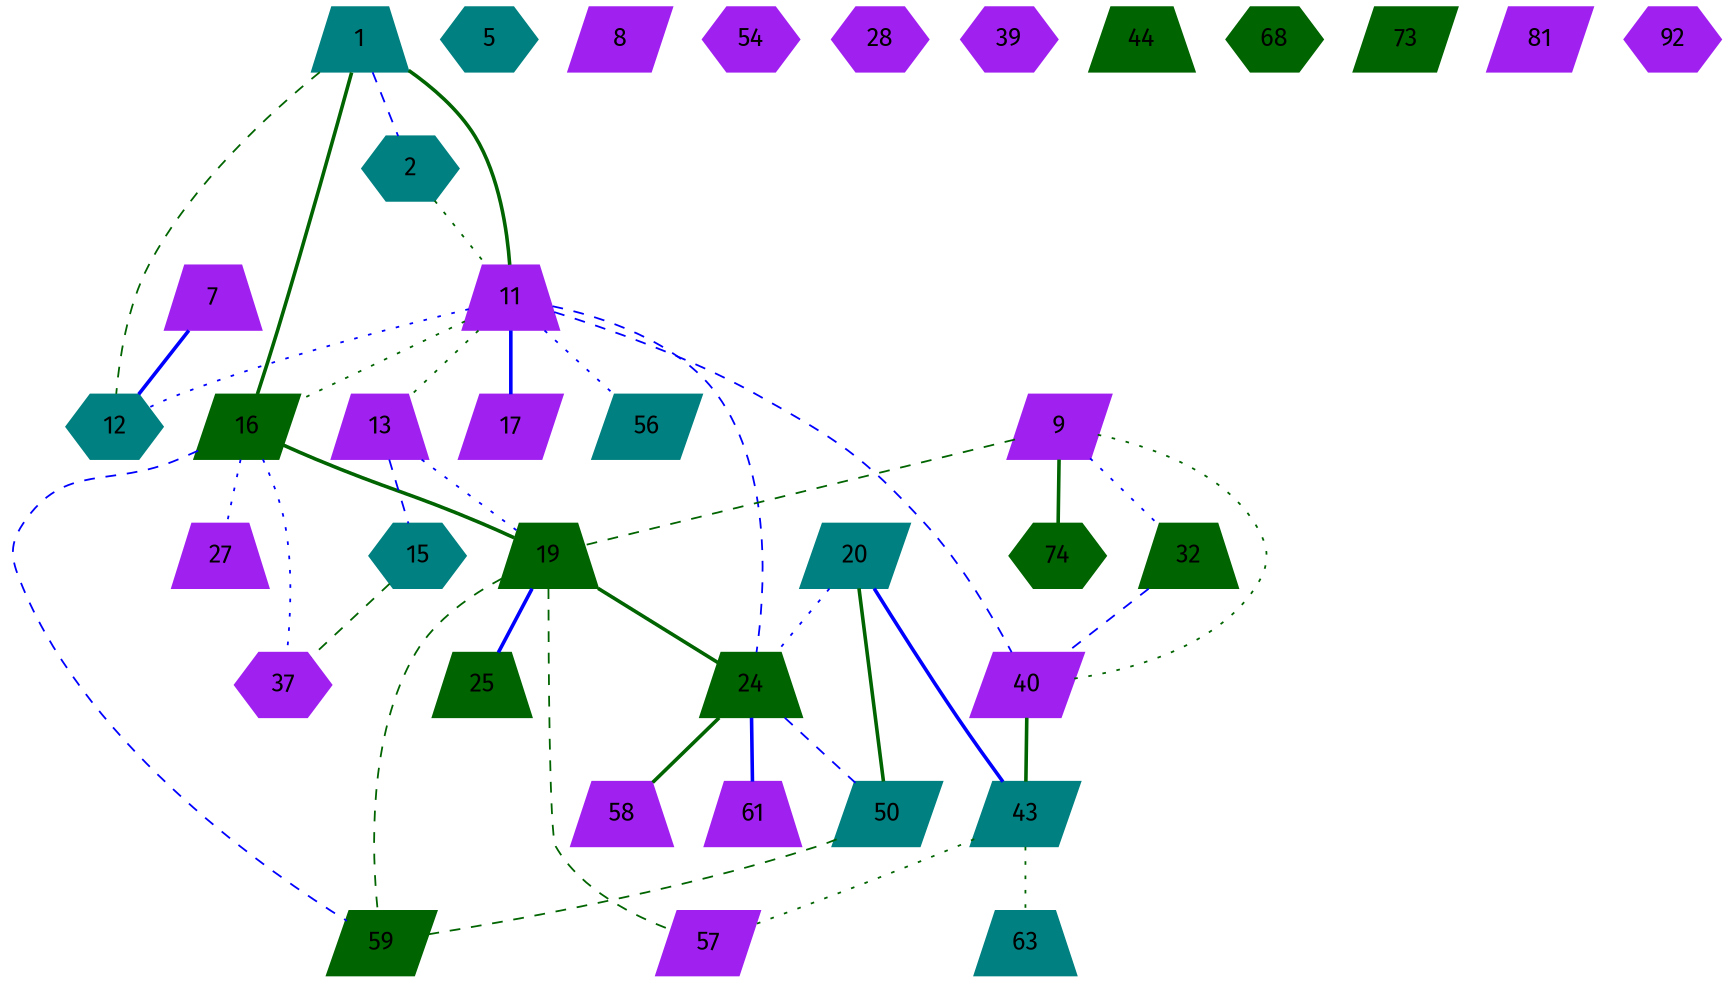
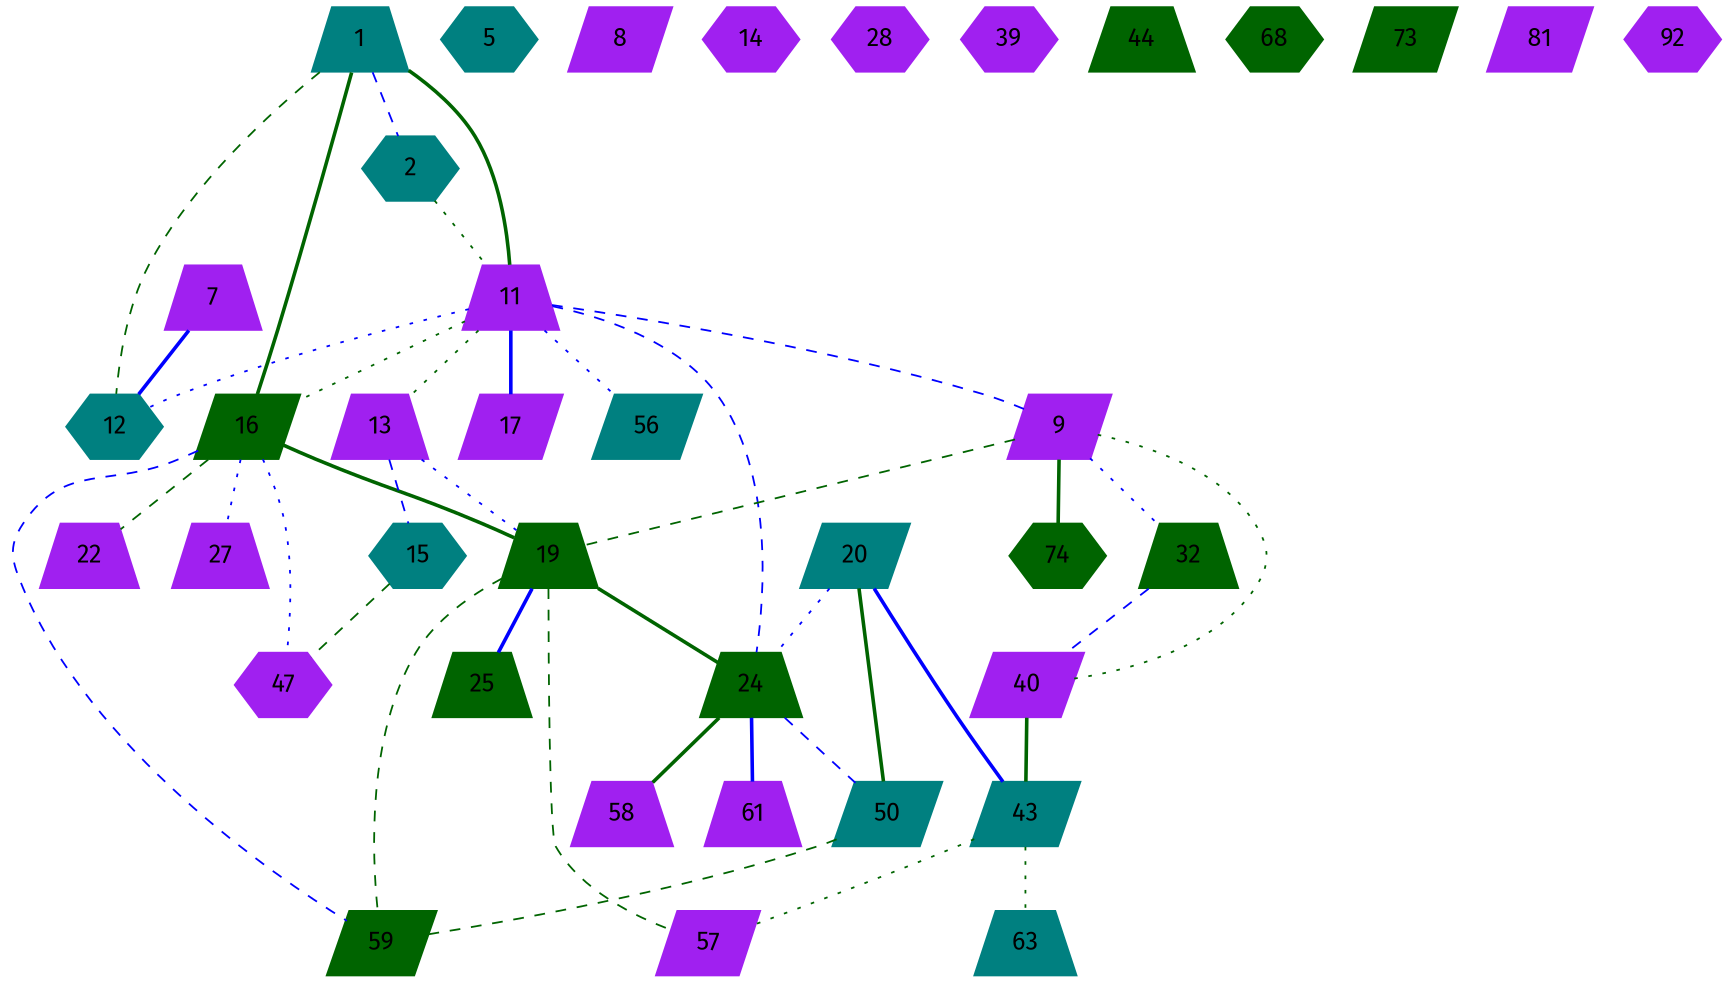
(751, 39) -> (751, 39)
(821, 432) -> (791, 347)
none -> (89, 556)
(283, 685) -> (283, 685)
